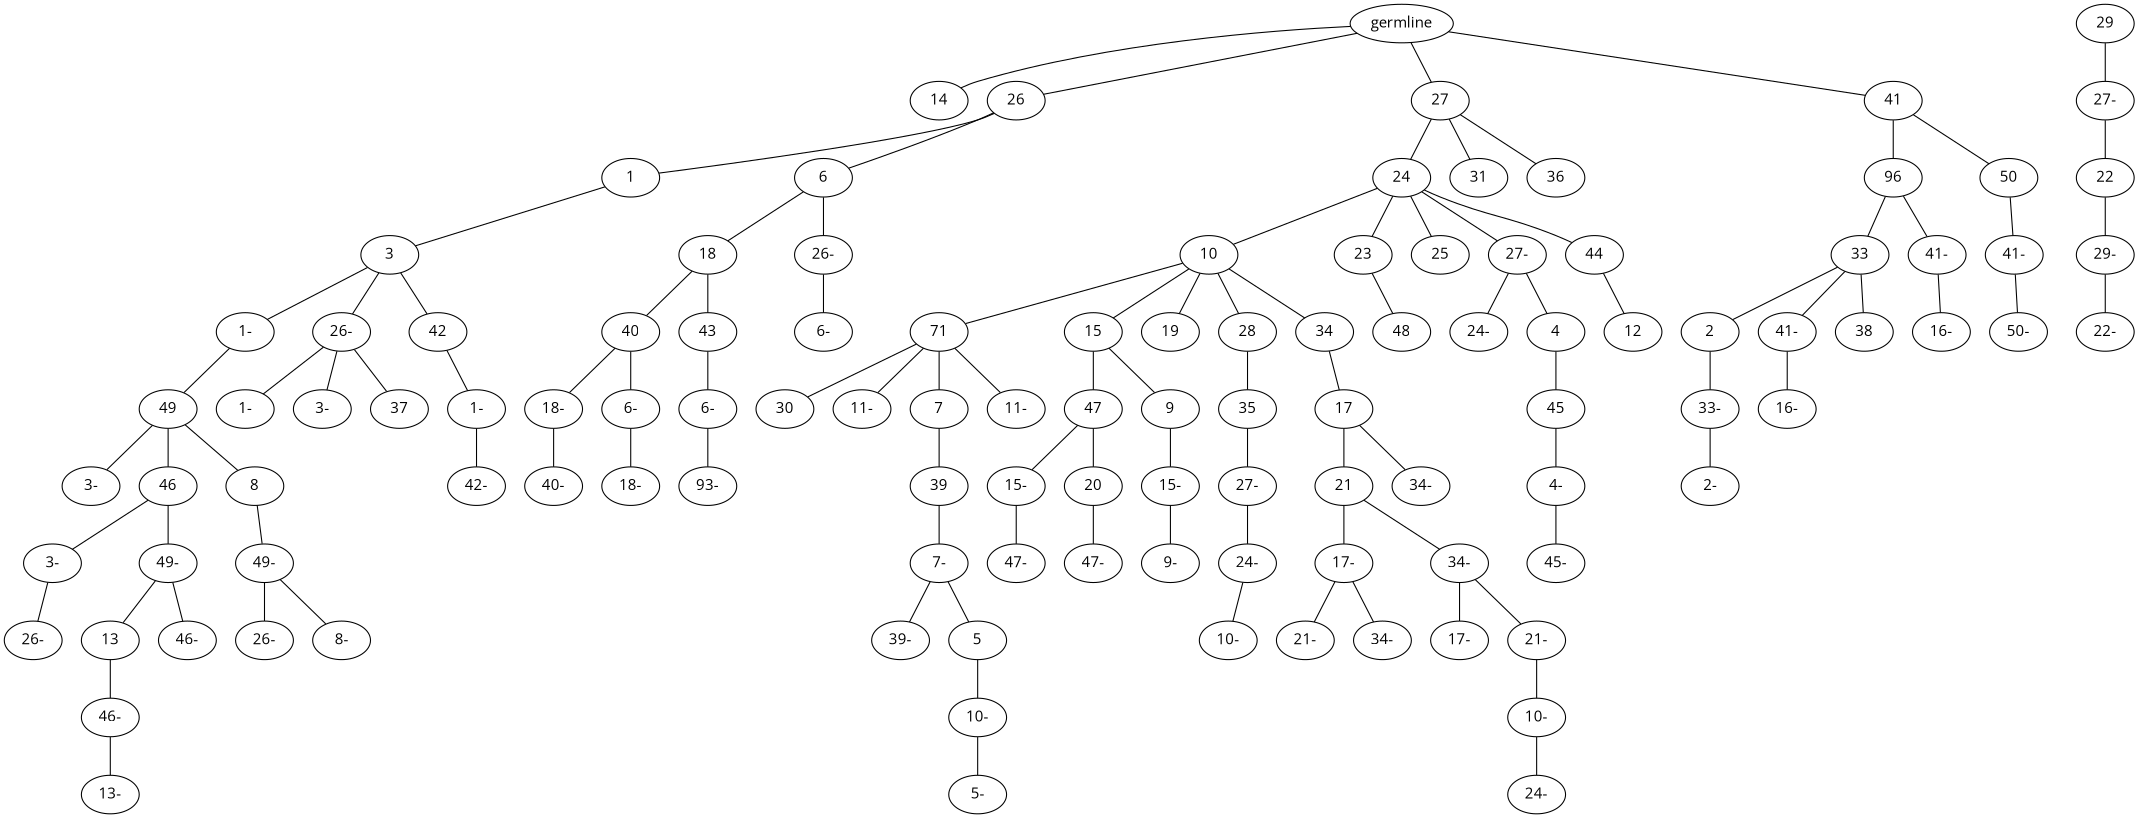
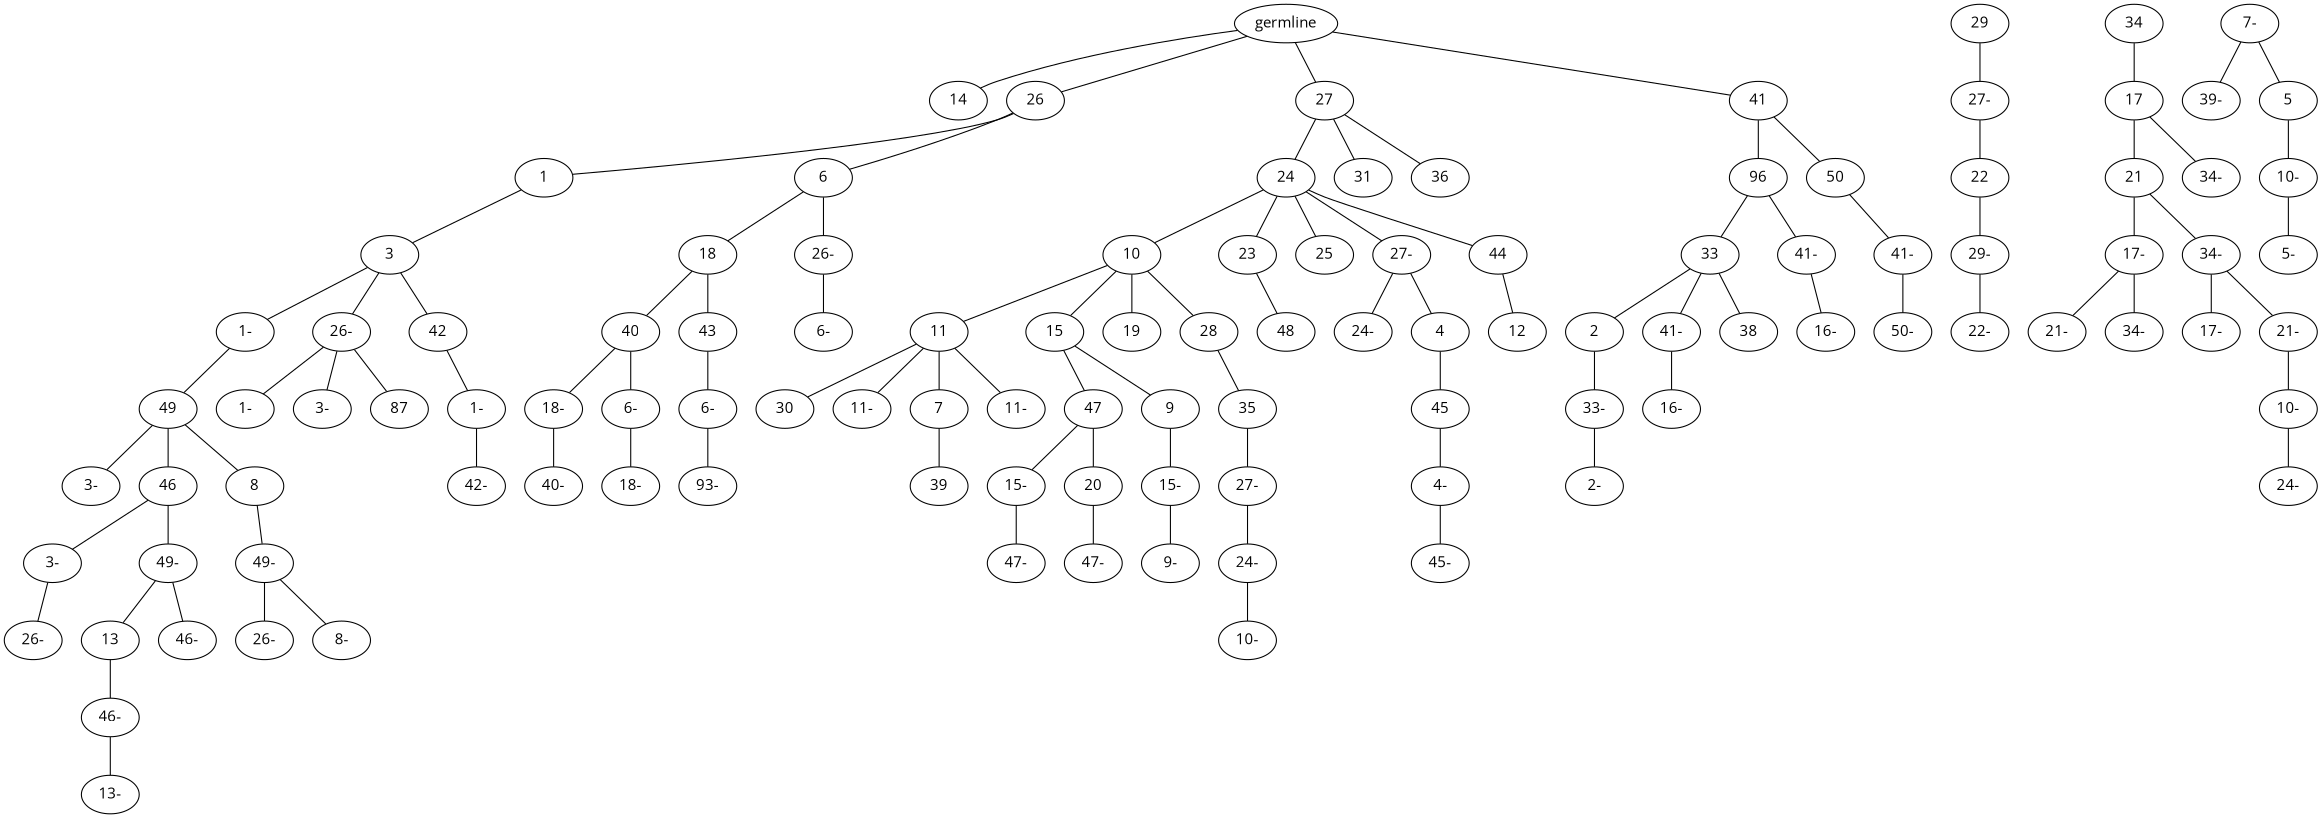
(1267, 293) -> none
(939, 332) -> (939, 332)
(399, 409) -> (399, 409)
(939, 525) -> none
